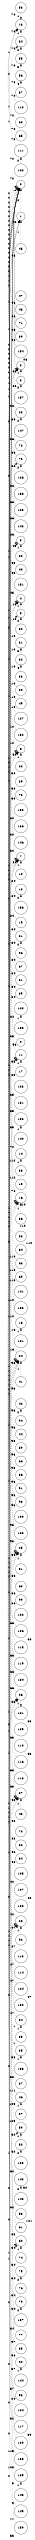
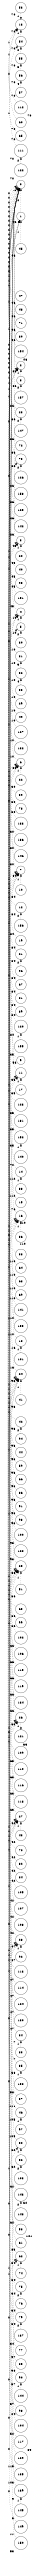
none -> (21, 583)
